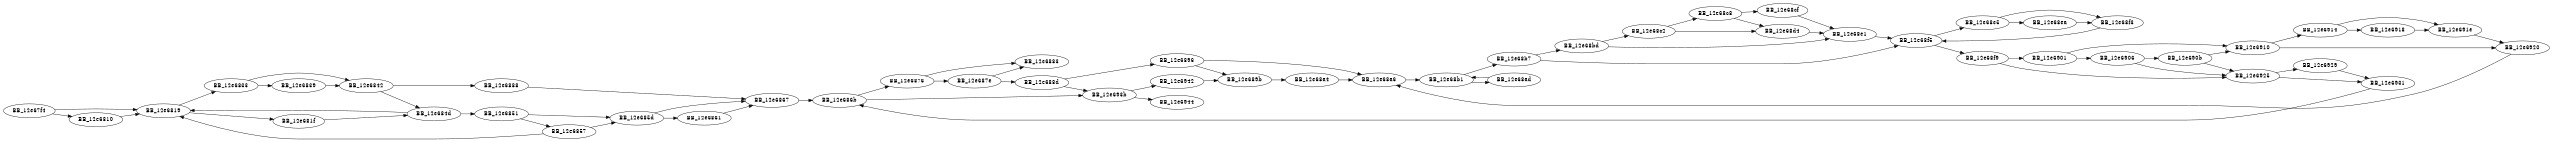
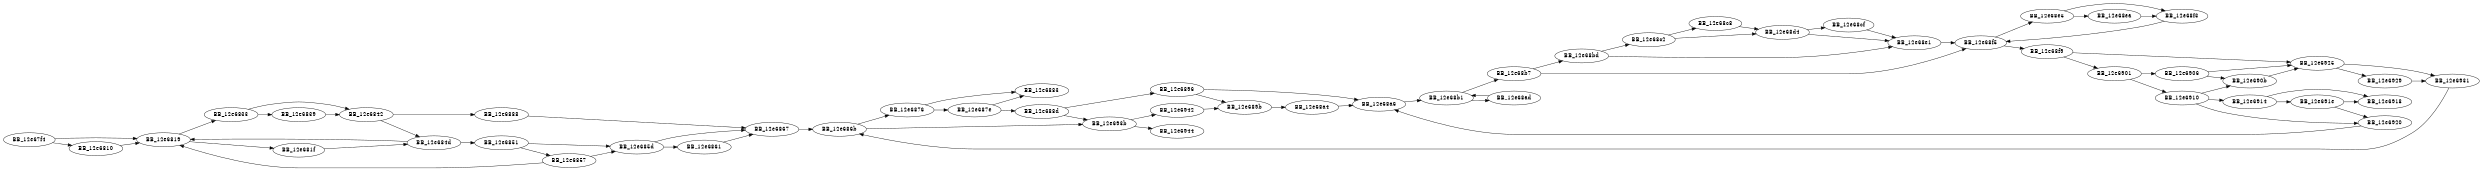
(1747, 12) -> (1814, 29)
(2420, 30) -> (2349, 102)
(2217, 53) -> (2214, 90)
